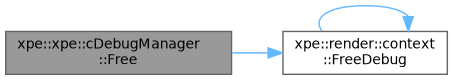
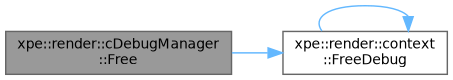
(119, 53) -> (119, 53)
